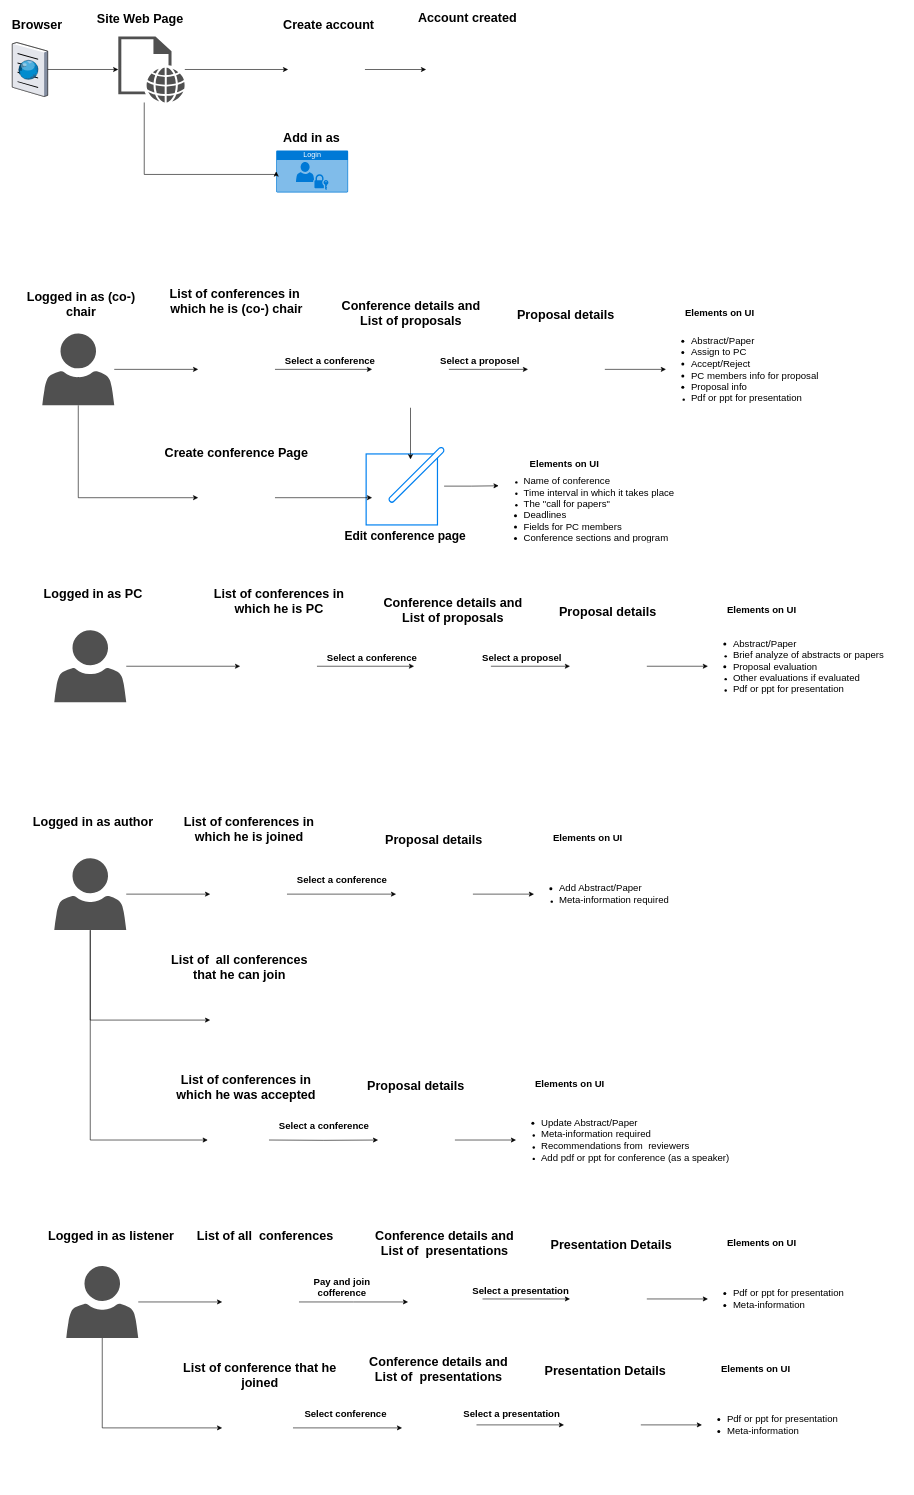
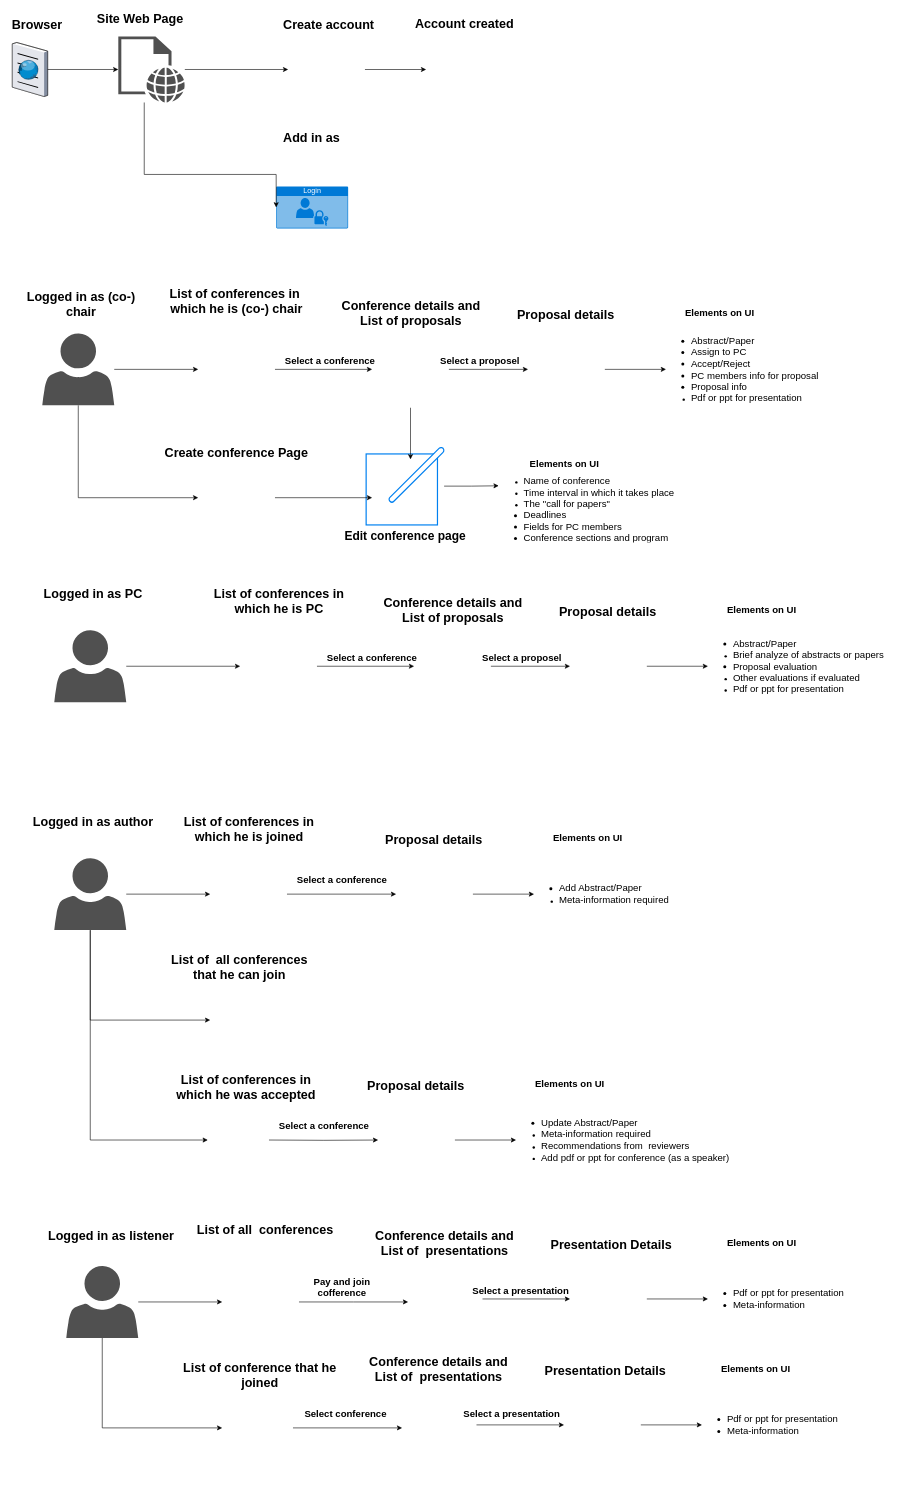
(471, 15) -> (468, 21)
(312, 171) -> (312, 207)
(272, 1233) -> (272, 1227)
